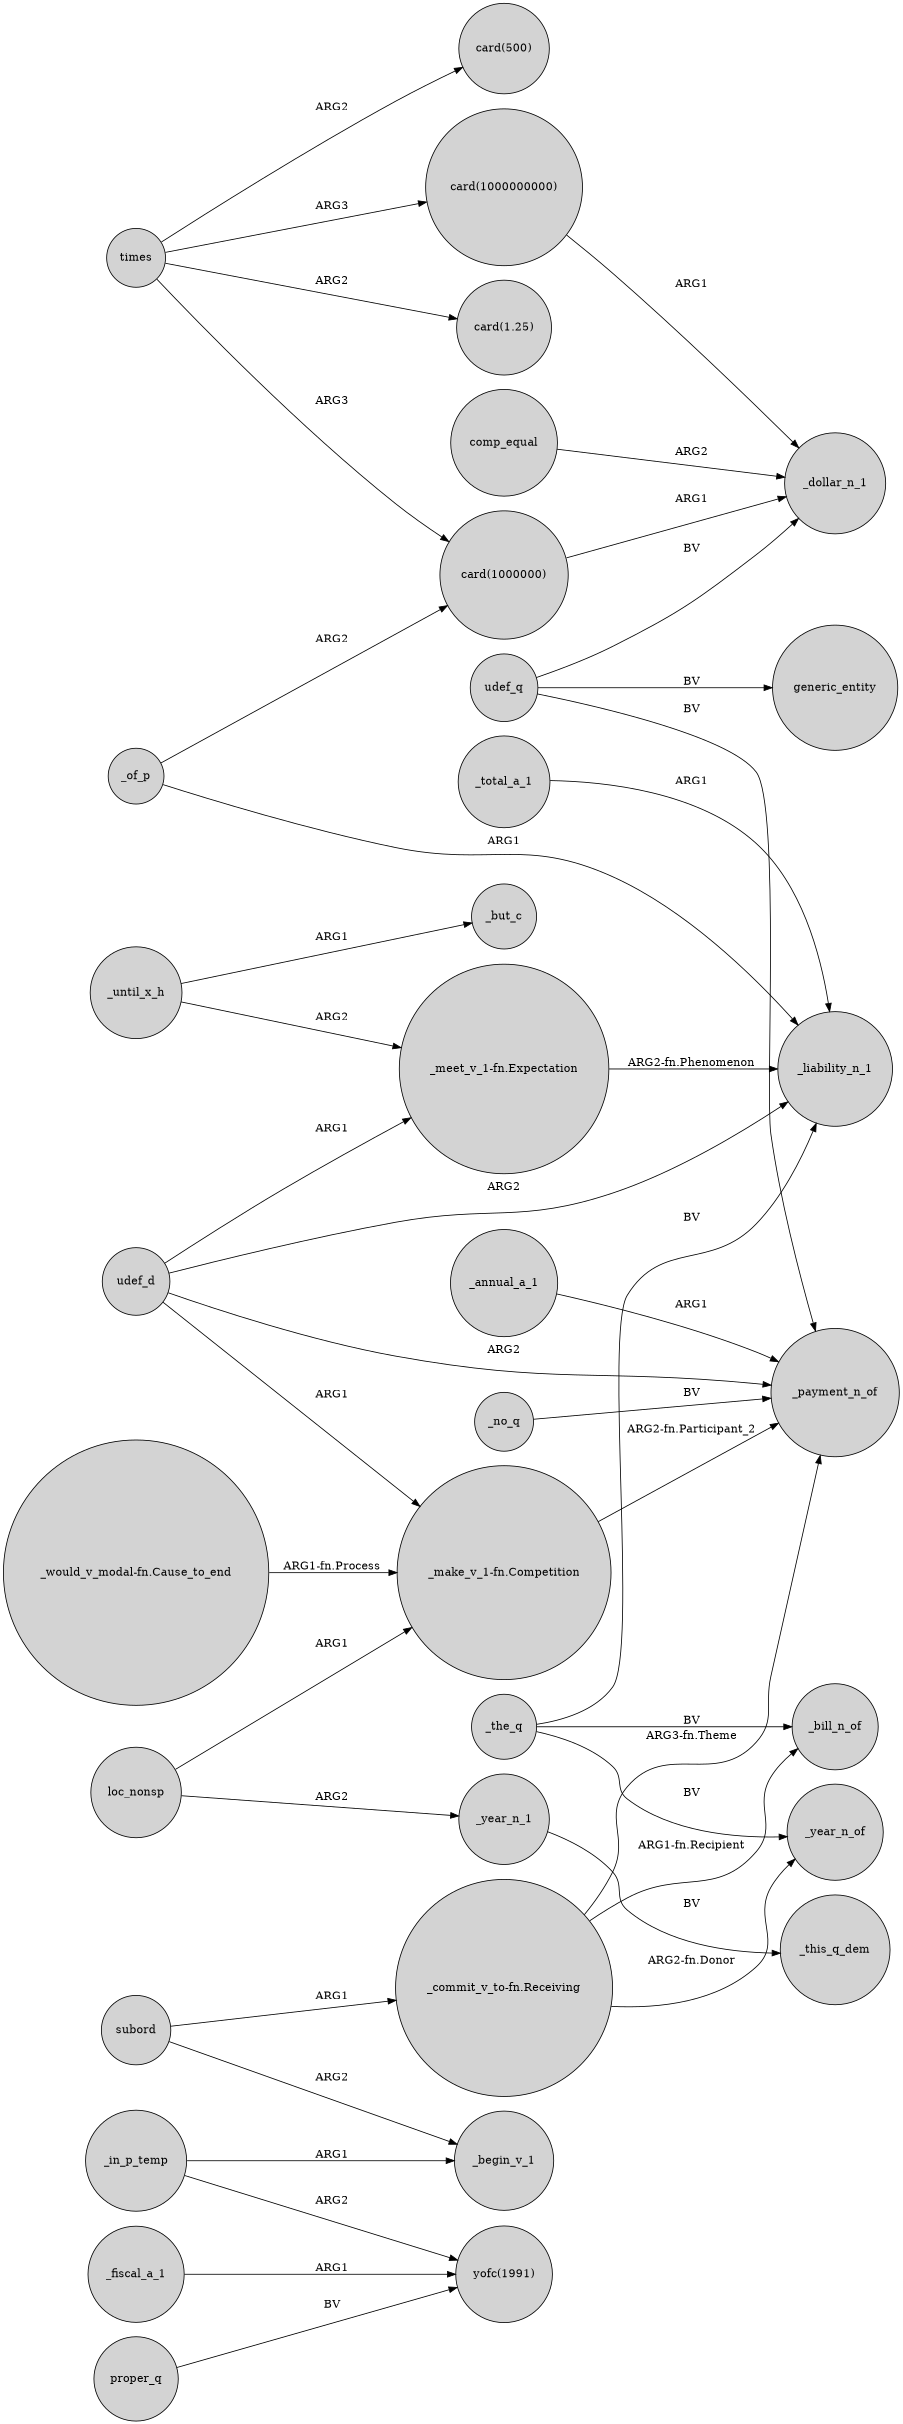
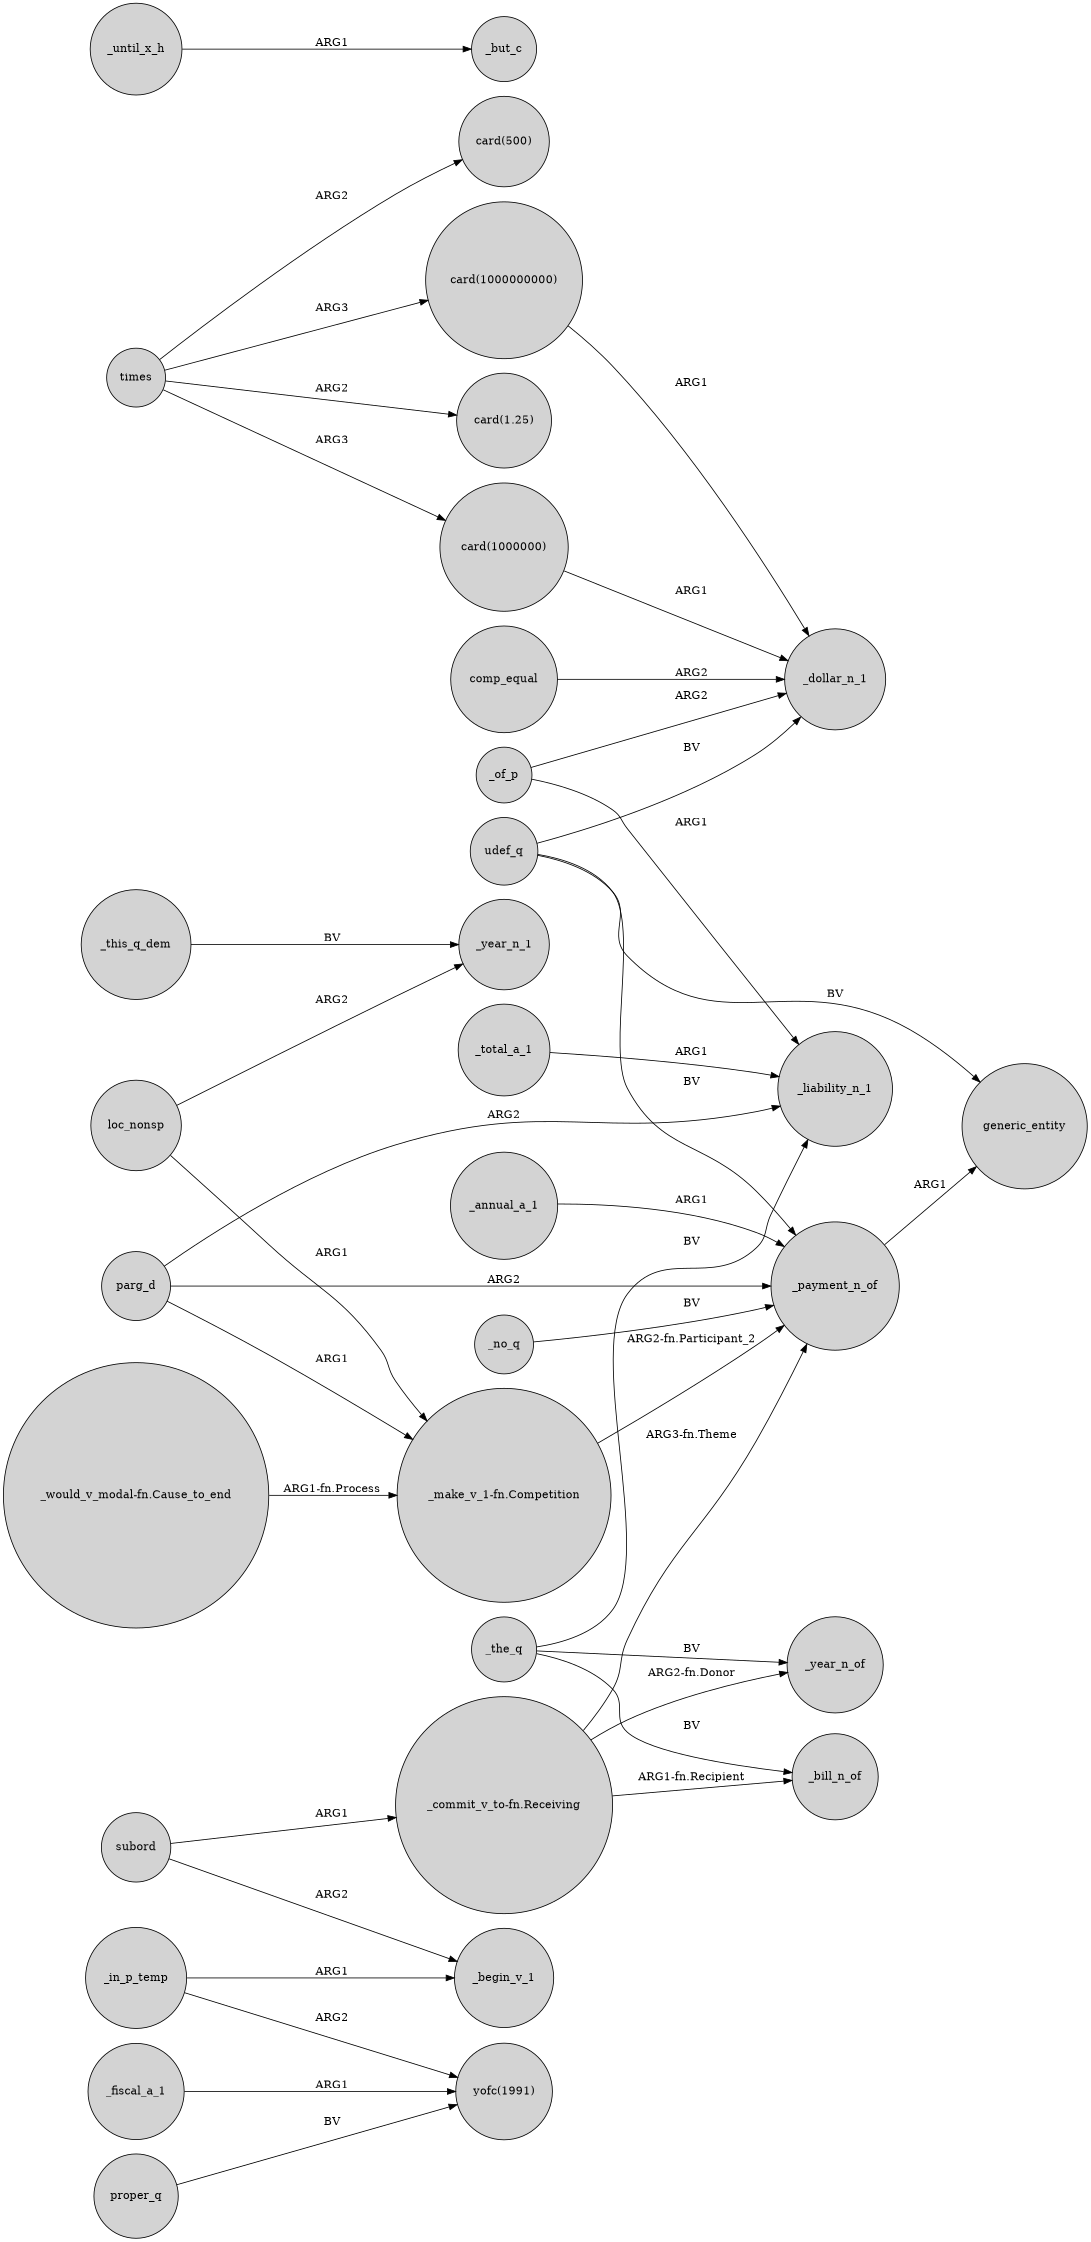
(301, 686) -> (655, 731)
(504, 1069) -> none
none -> (927, 1208)
(136, 1281) -> (136, 1286)
(641, 1920) -> (321, 945)
